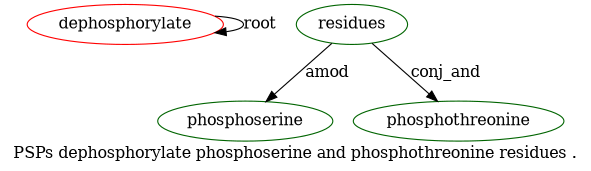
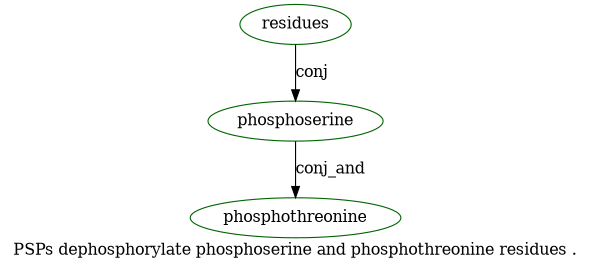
(125, 24) -> none
(401, 69) -> (296, 164)
(328, 73) -> (312, 73)
